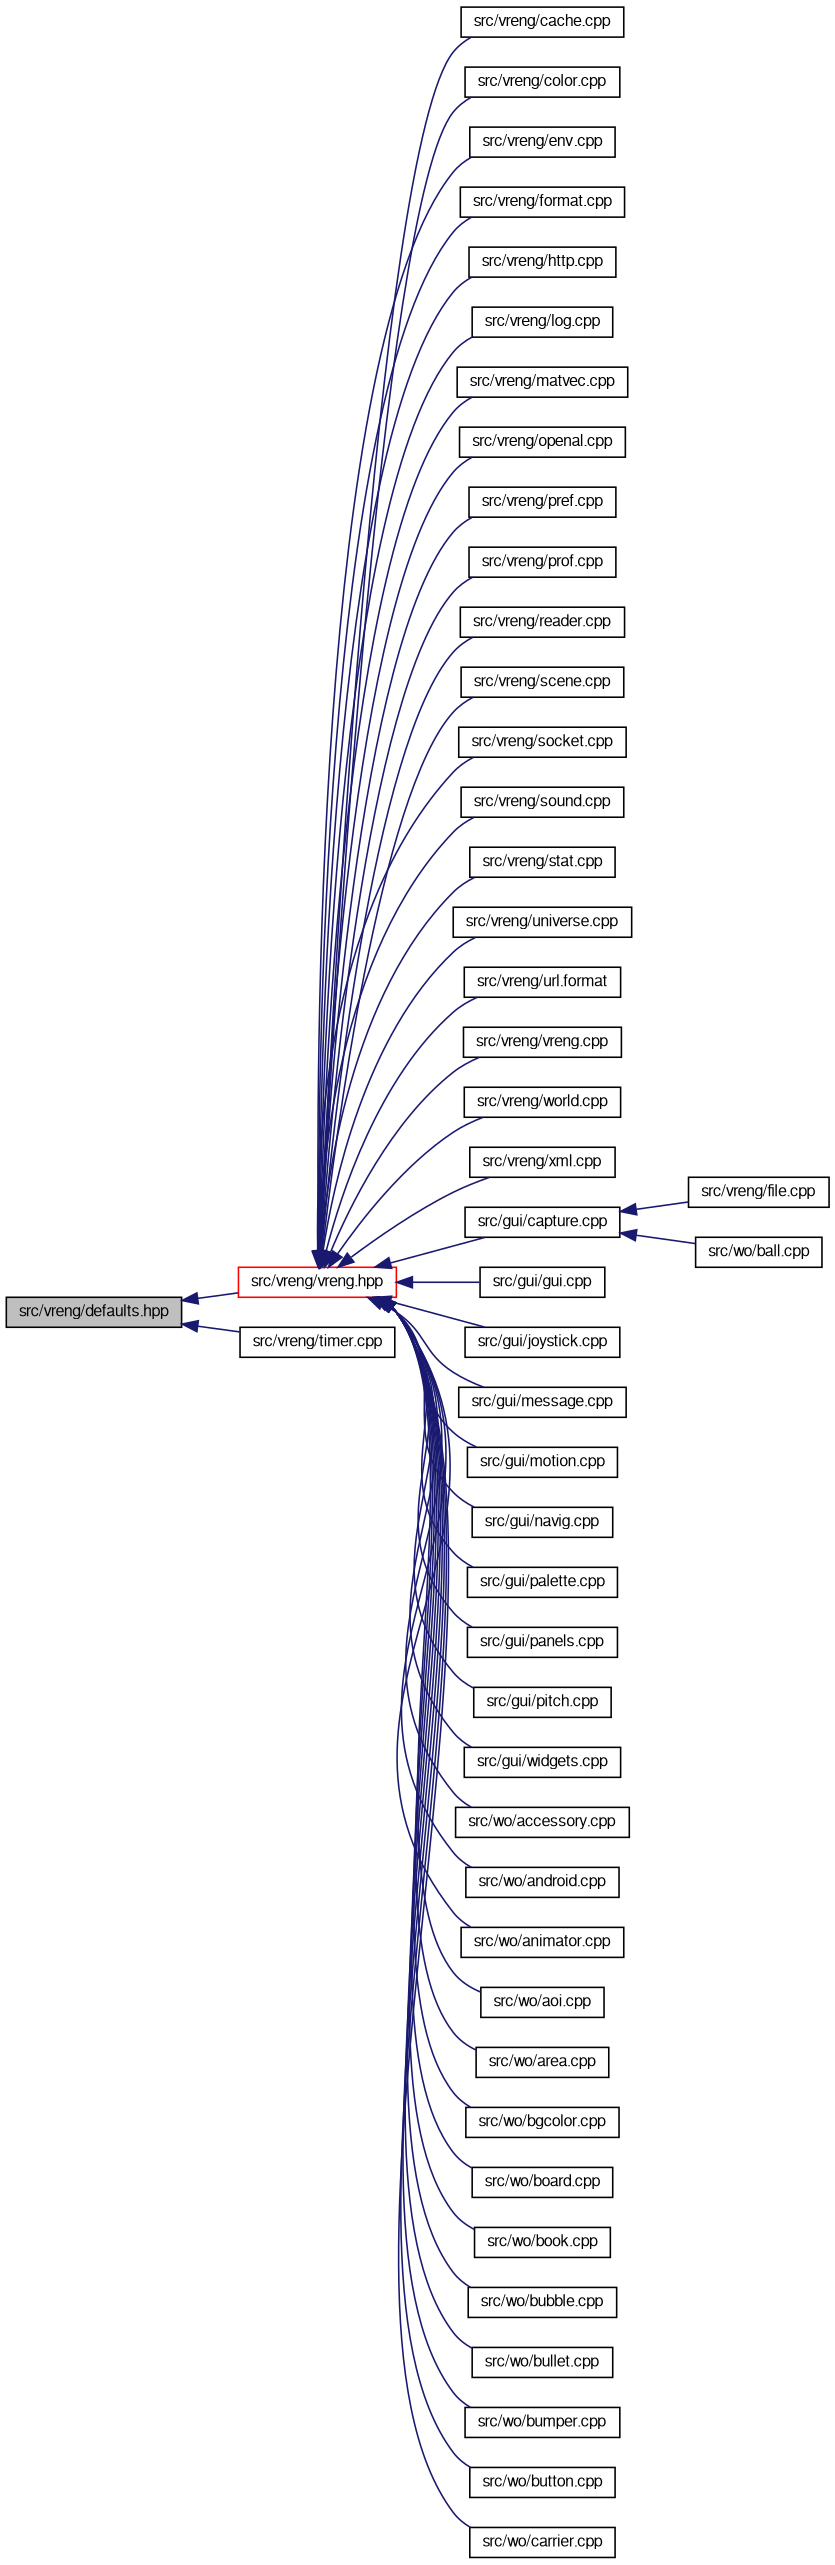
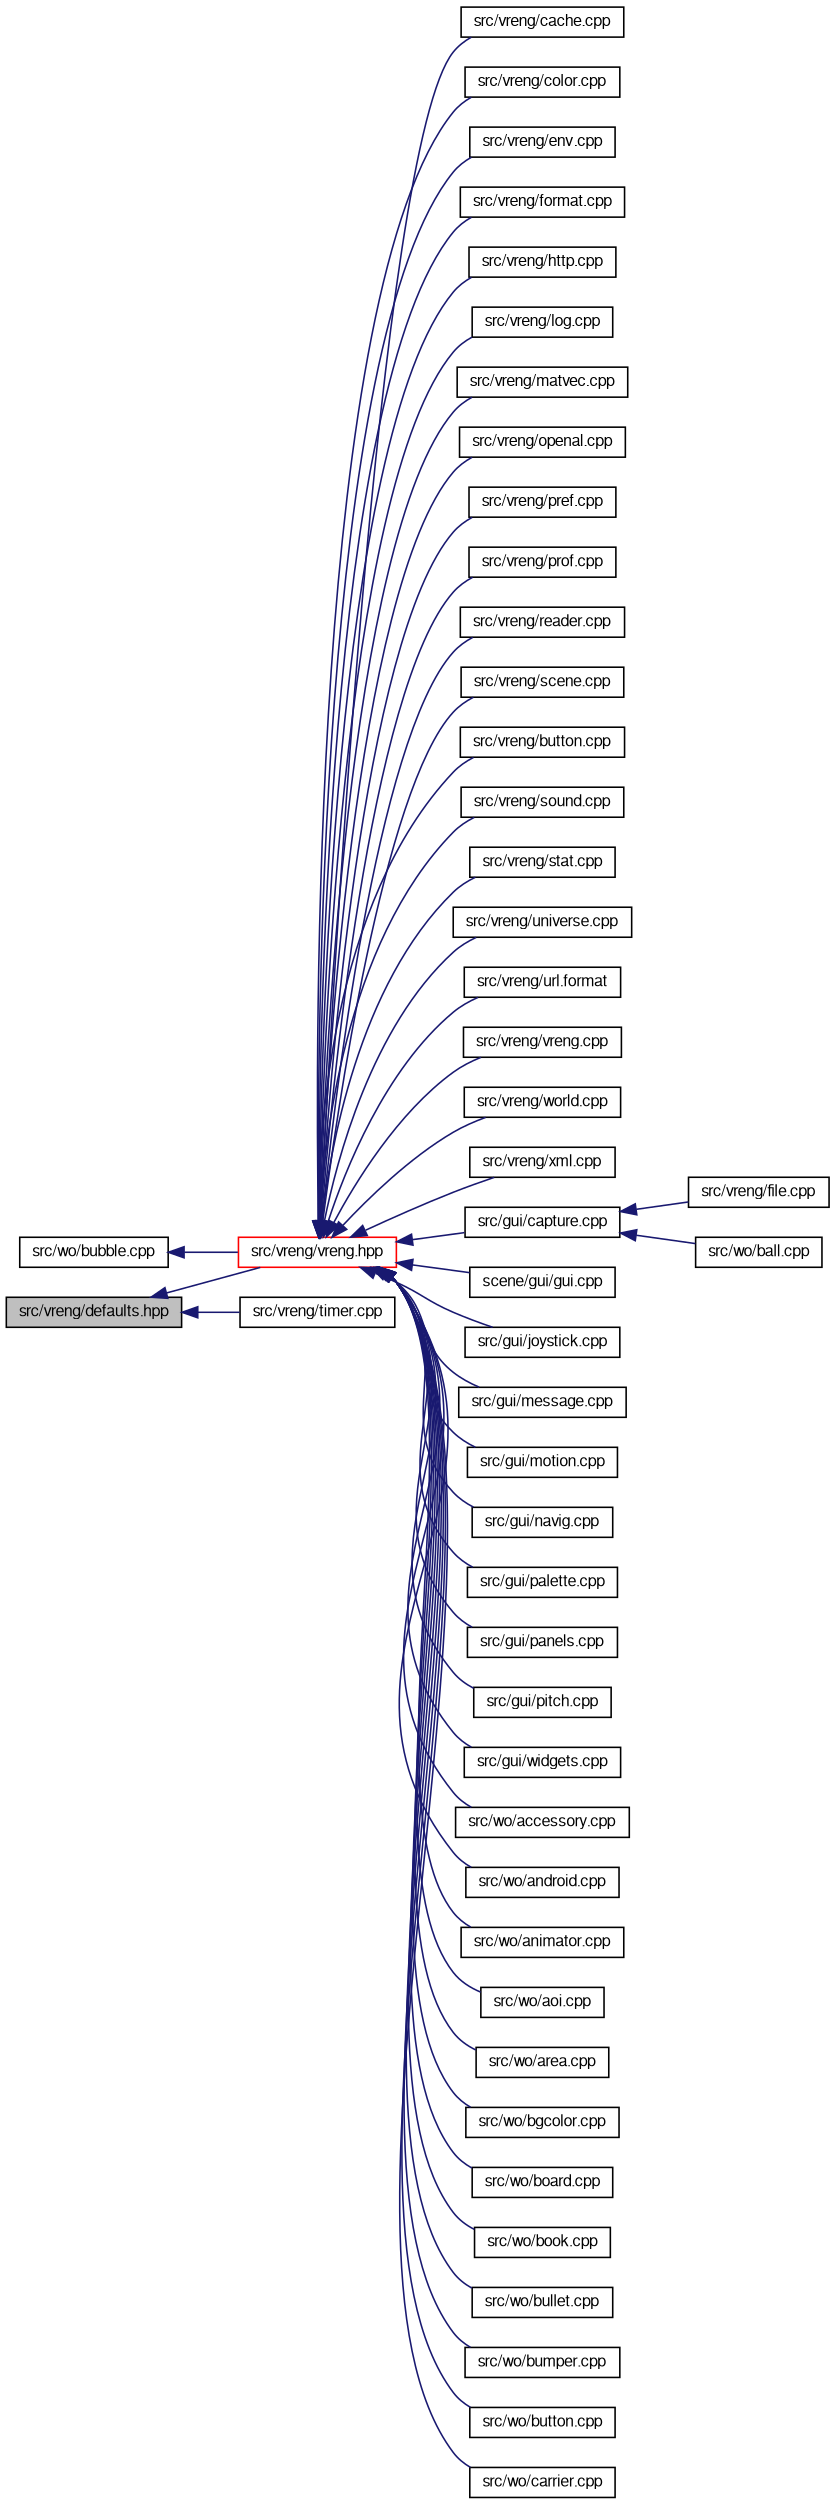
(542, 742) -> (542, 742)
(542, 1282) -> (542, 1282)
(423, 1801) -> (211, 1252)
